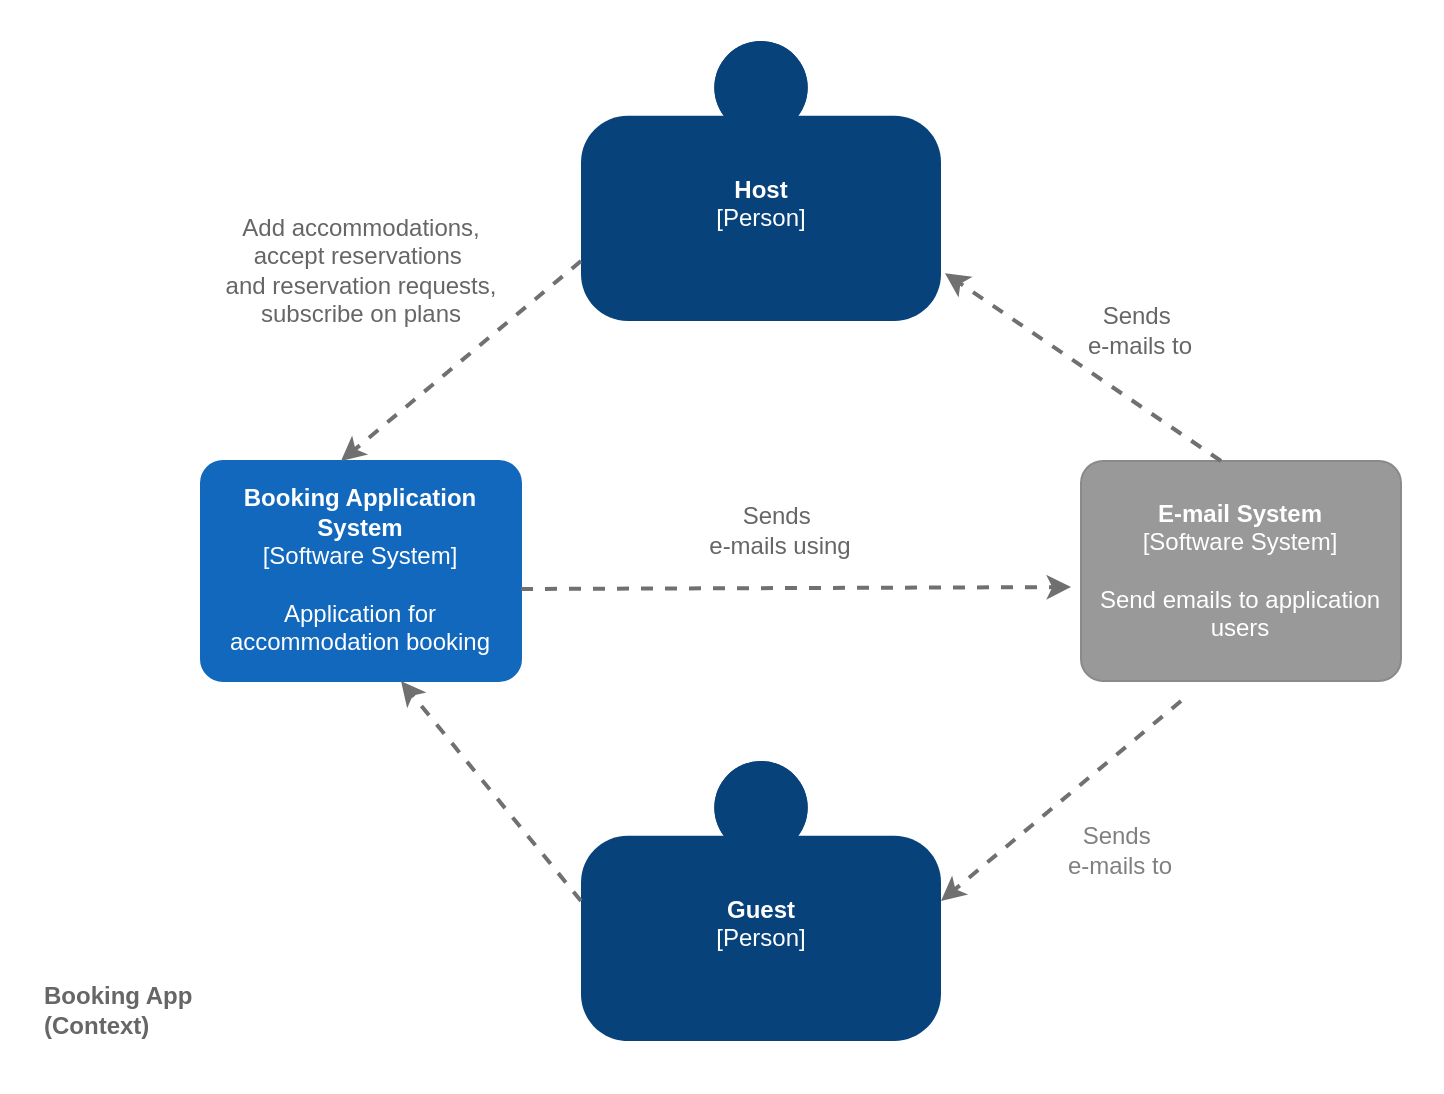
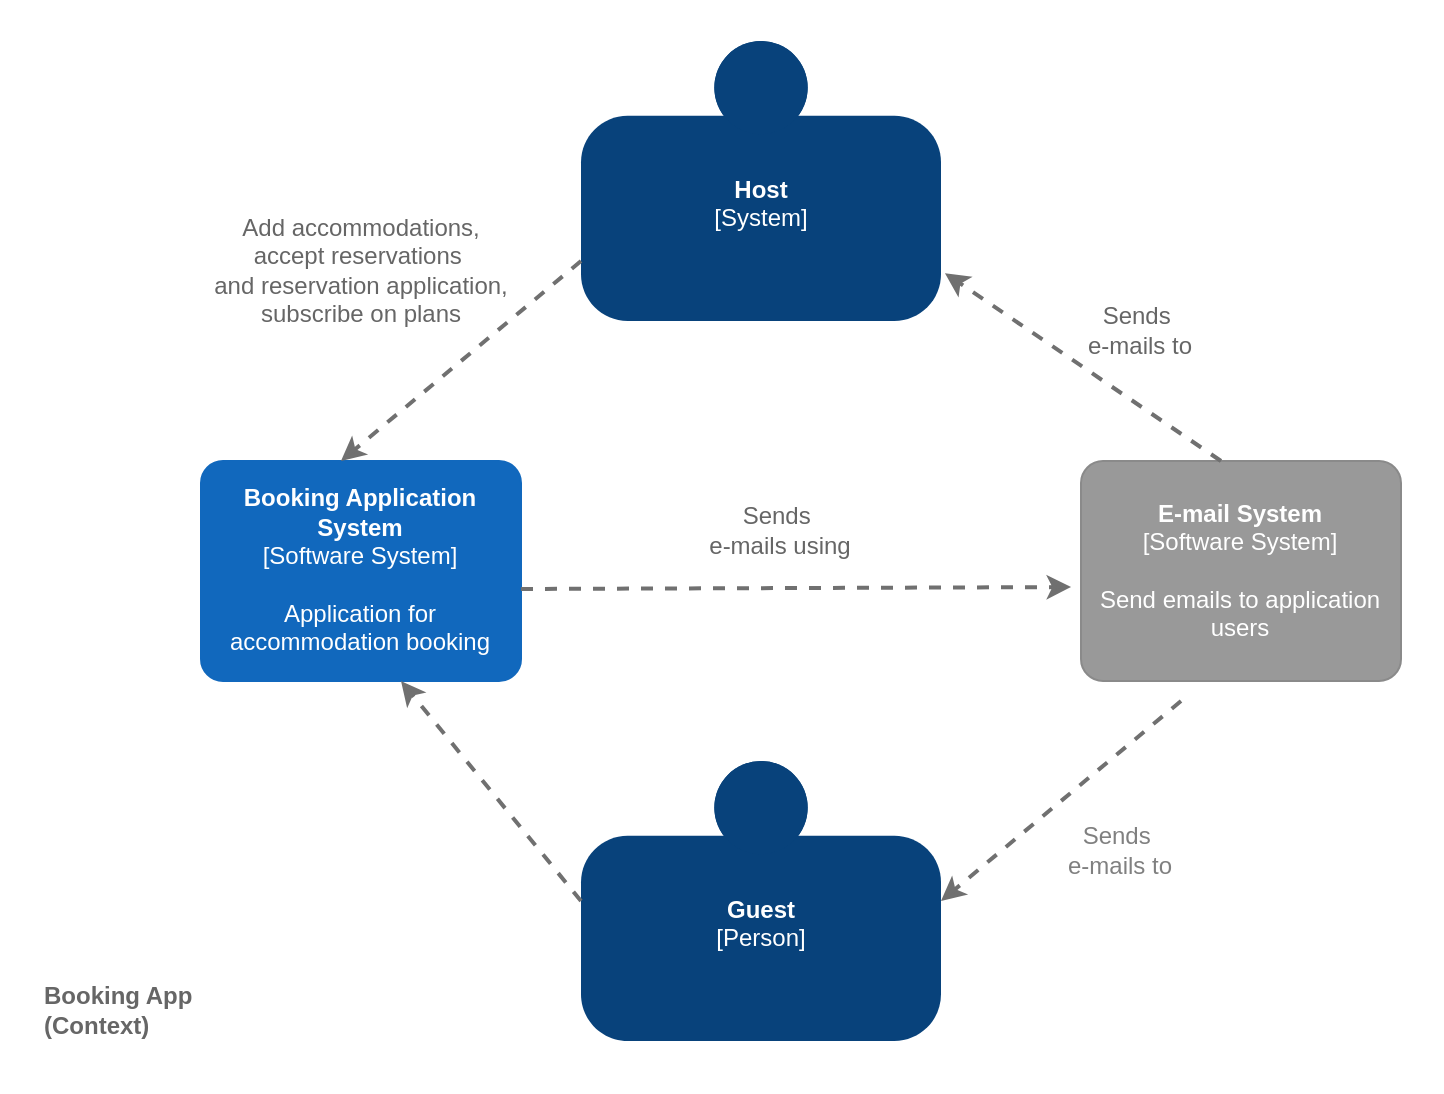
(762, 219) -> (762, 219)
(362, 271) -> (362, 271)
